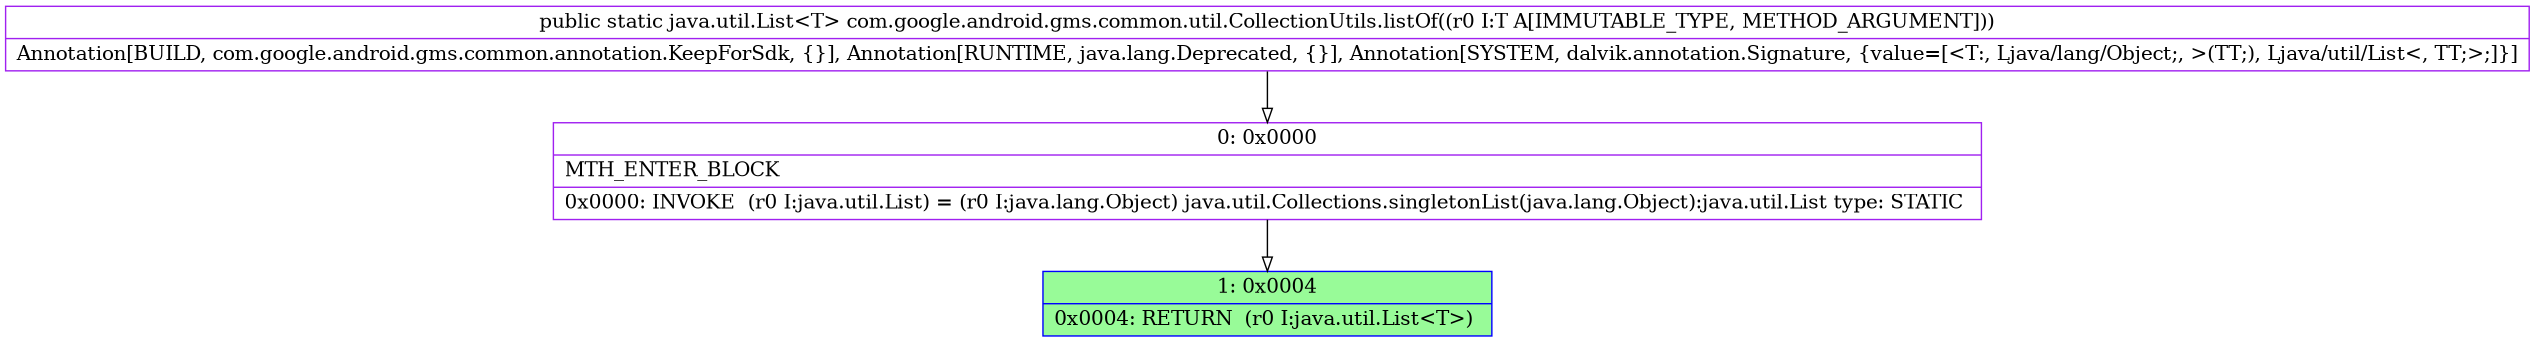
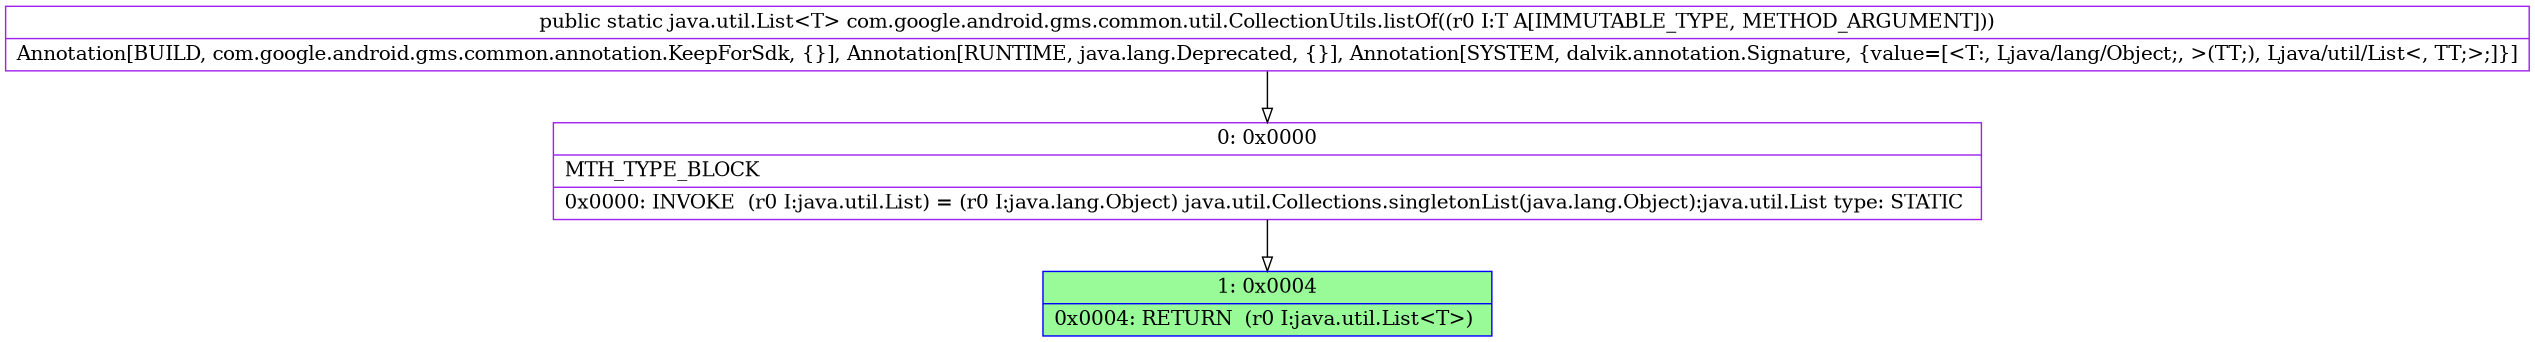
(673, 170) -> (662, 170)
